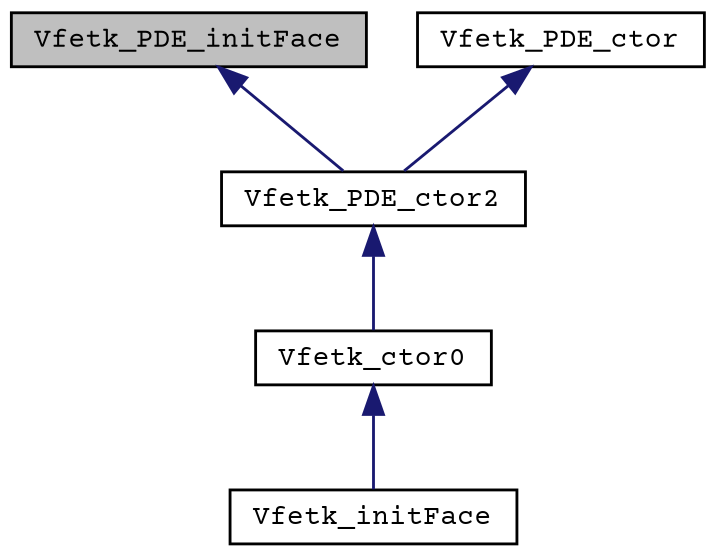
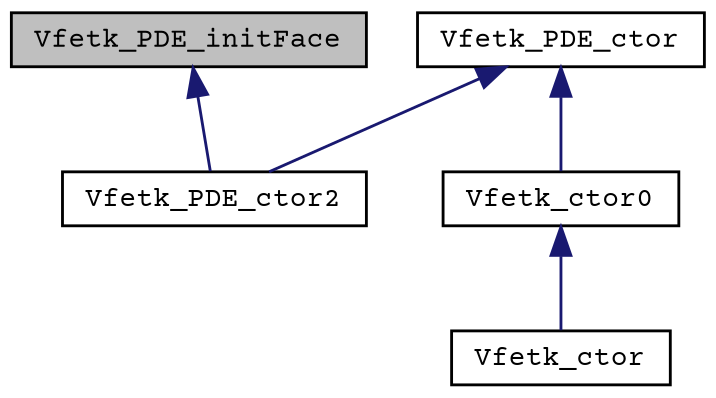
(373, 293) -> (561, 134)
(373, 517) -> (561, 358)
